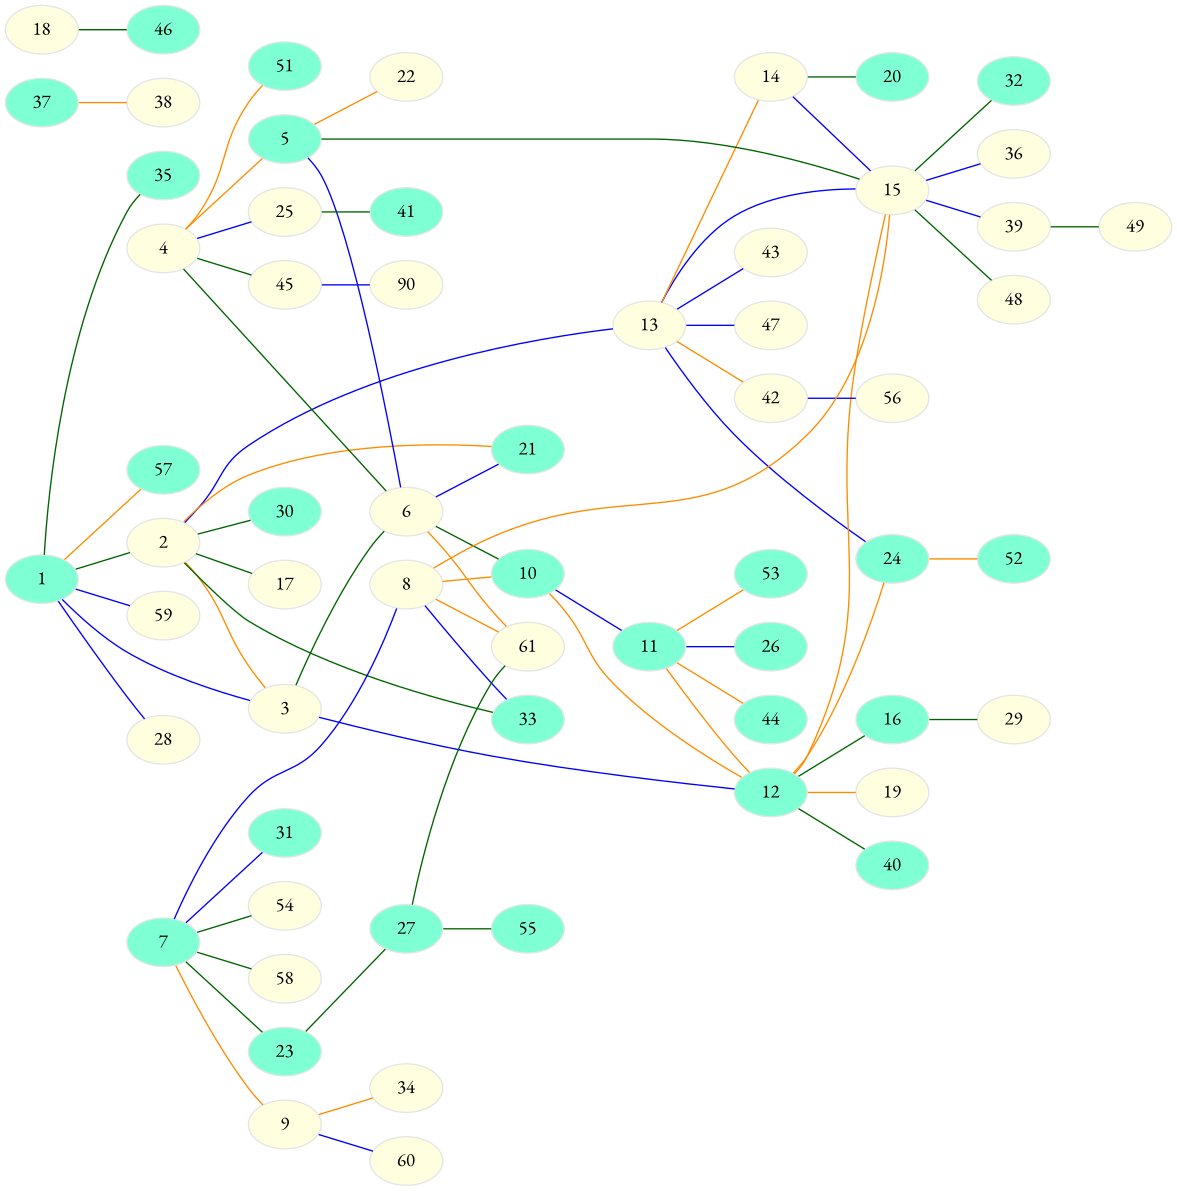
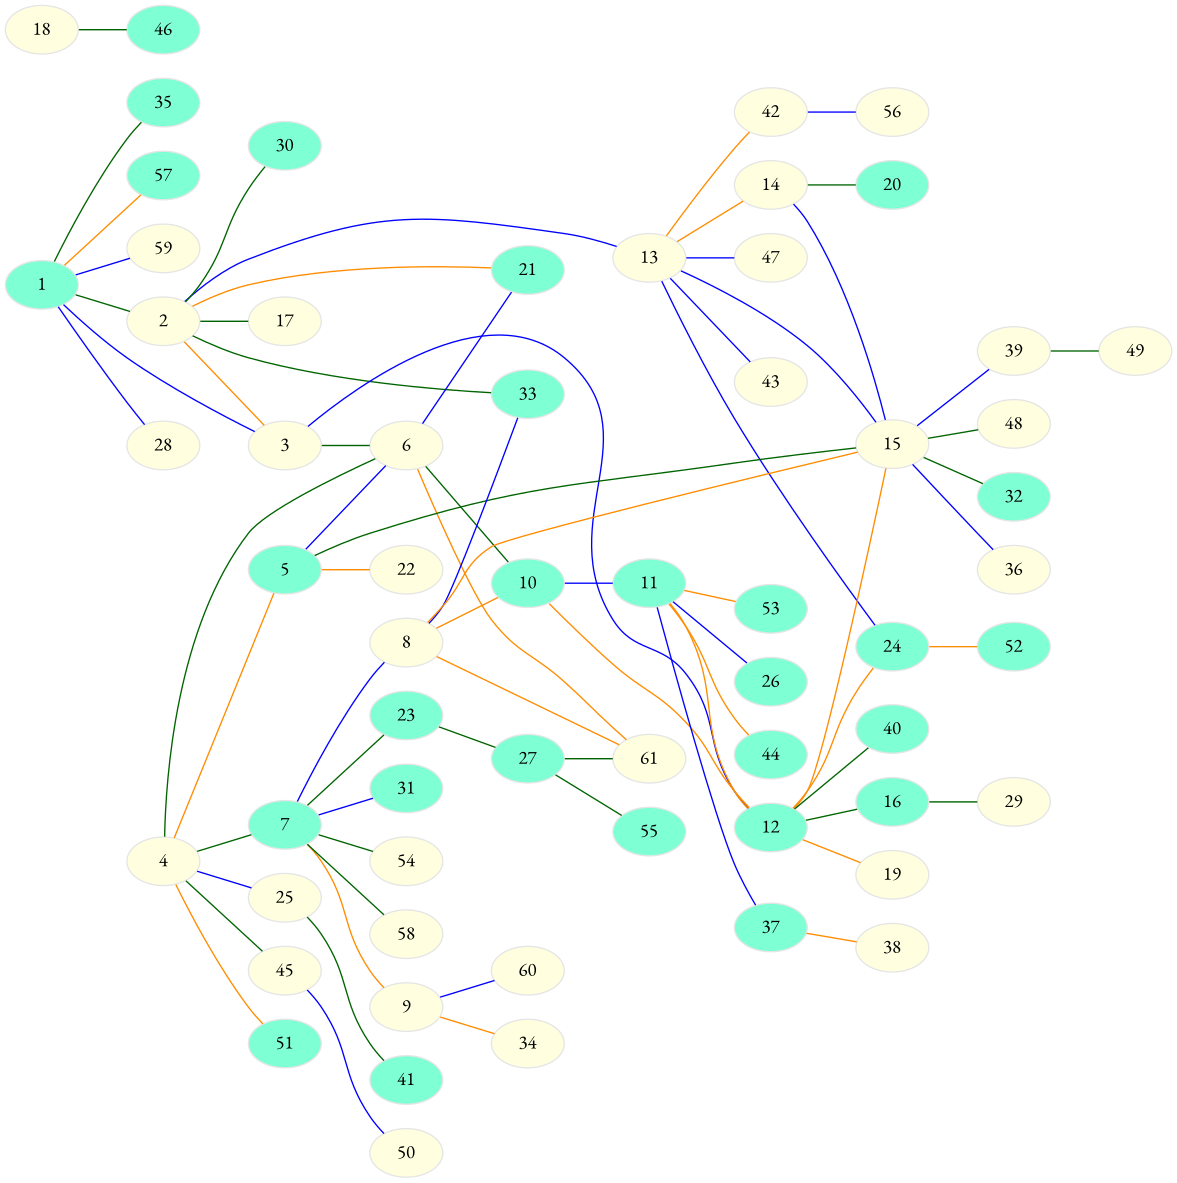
(406, 285) -> (406, 1153)
none -> (700, 759)
none -> (224, 843)
